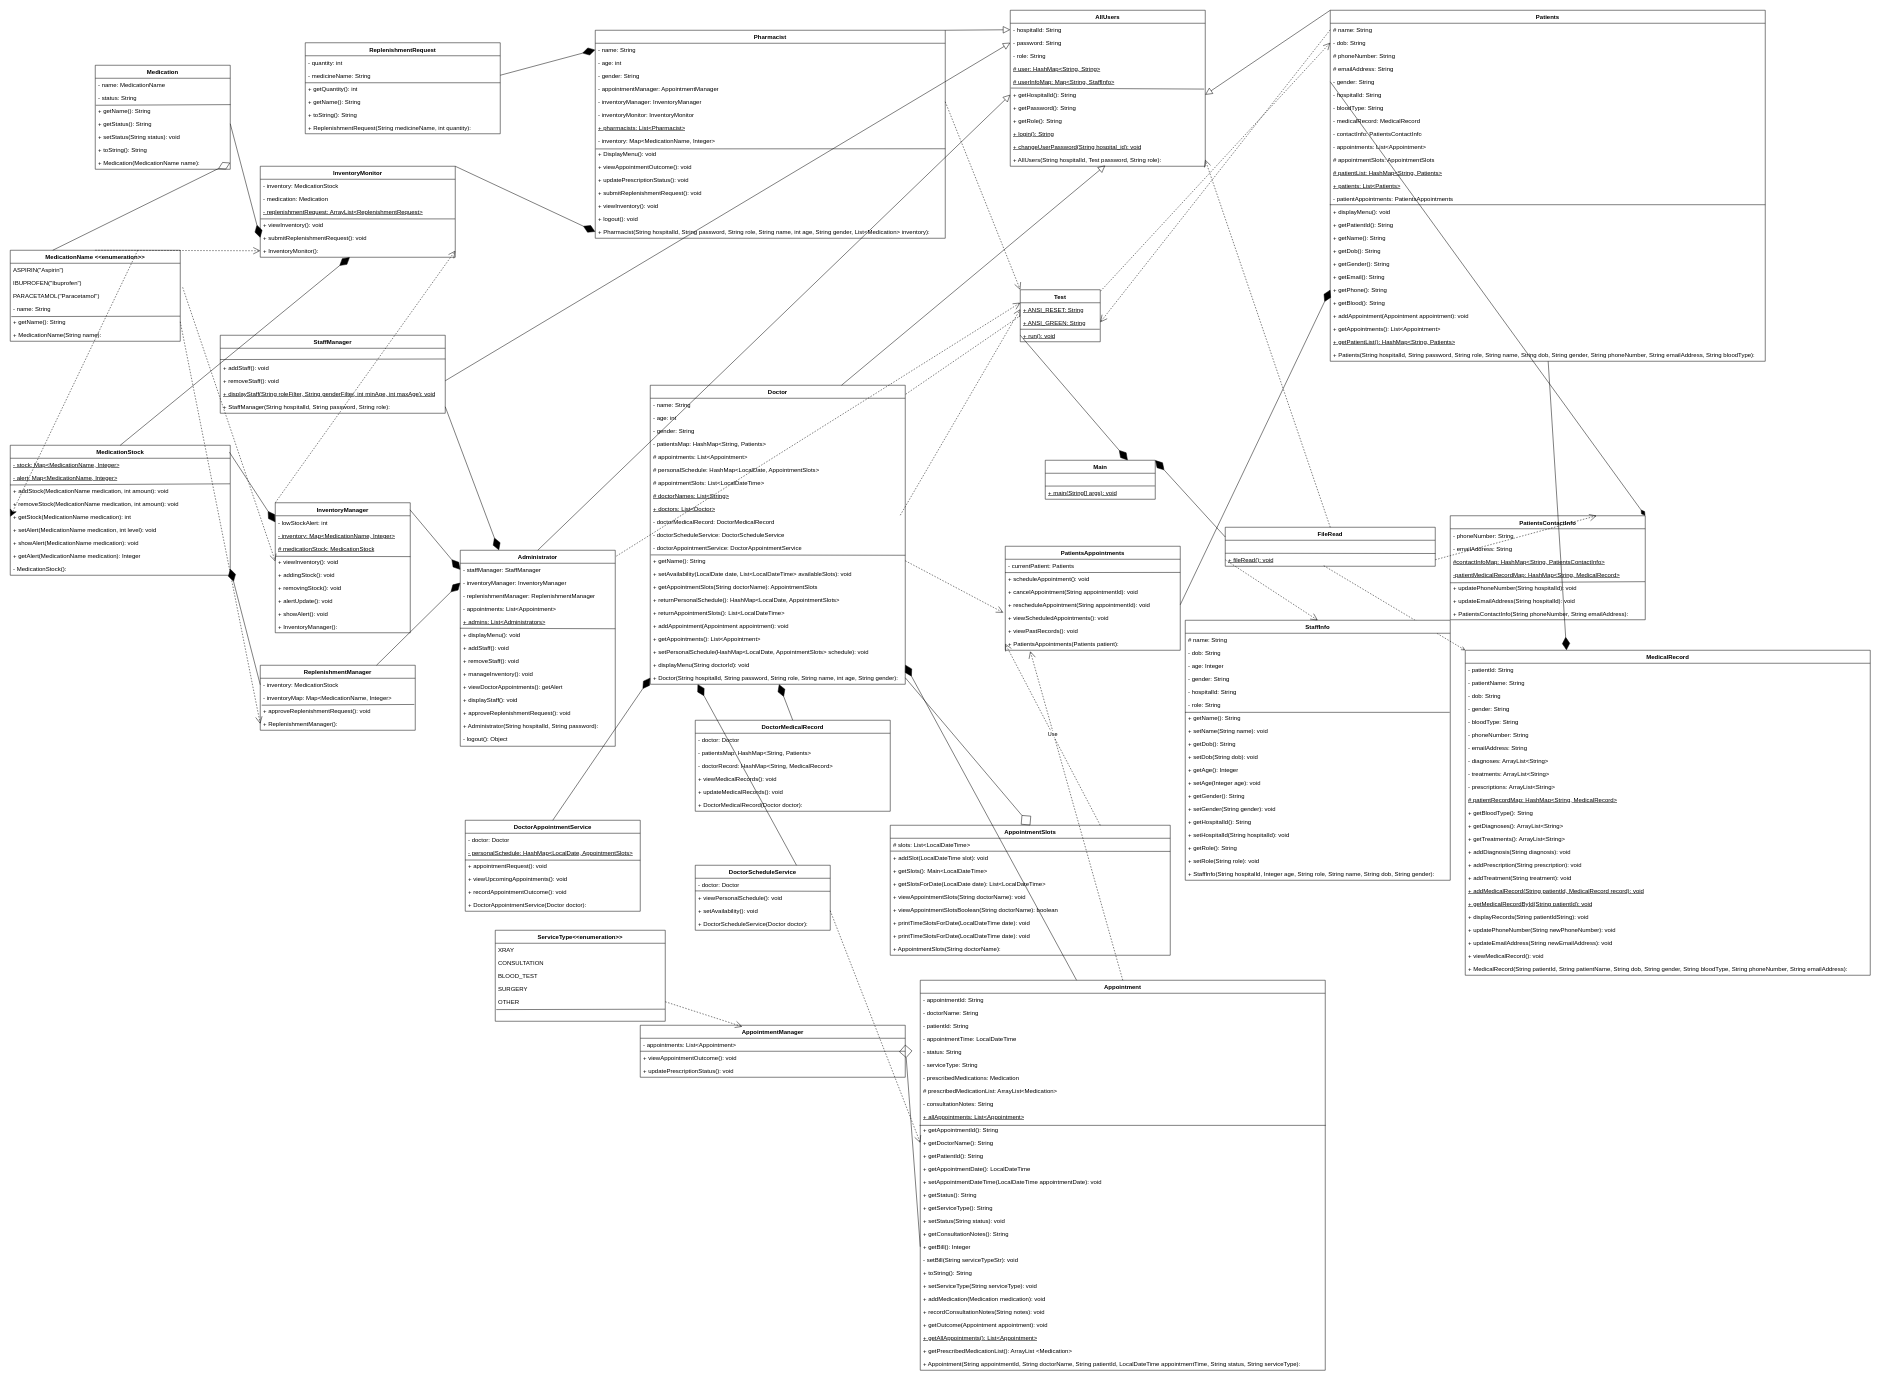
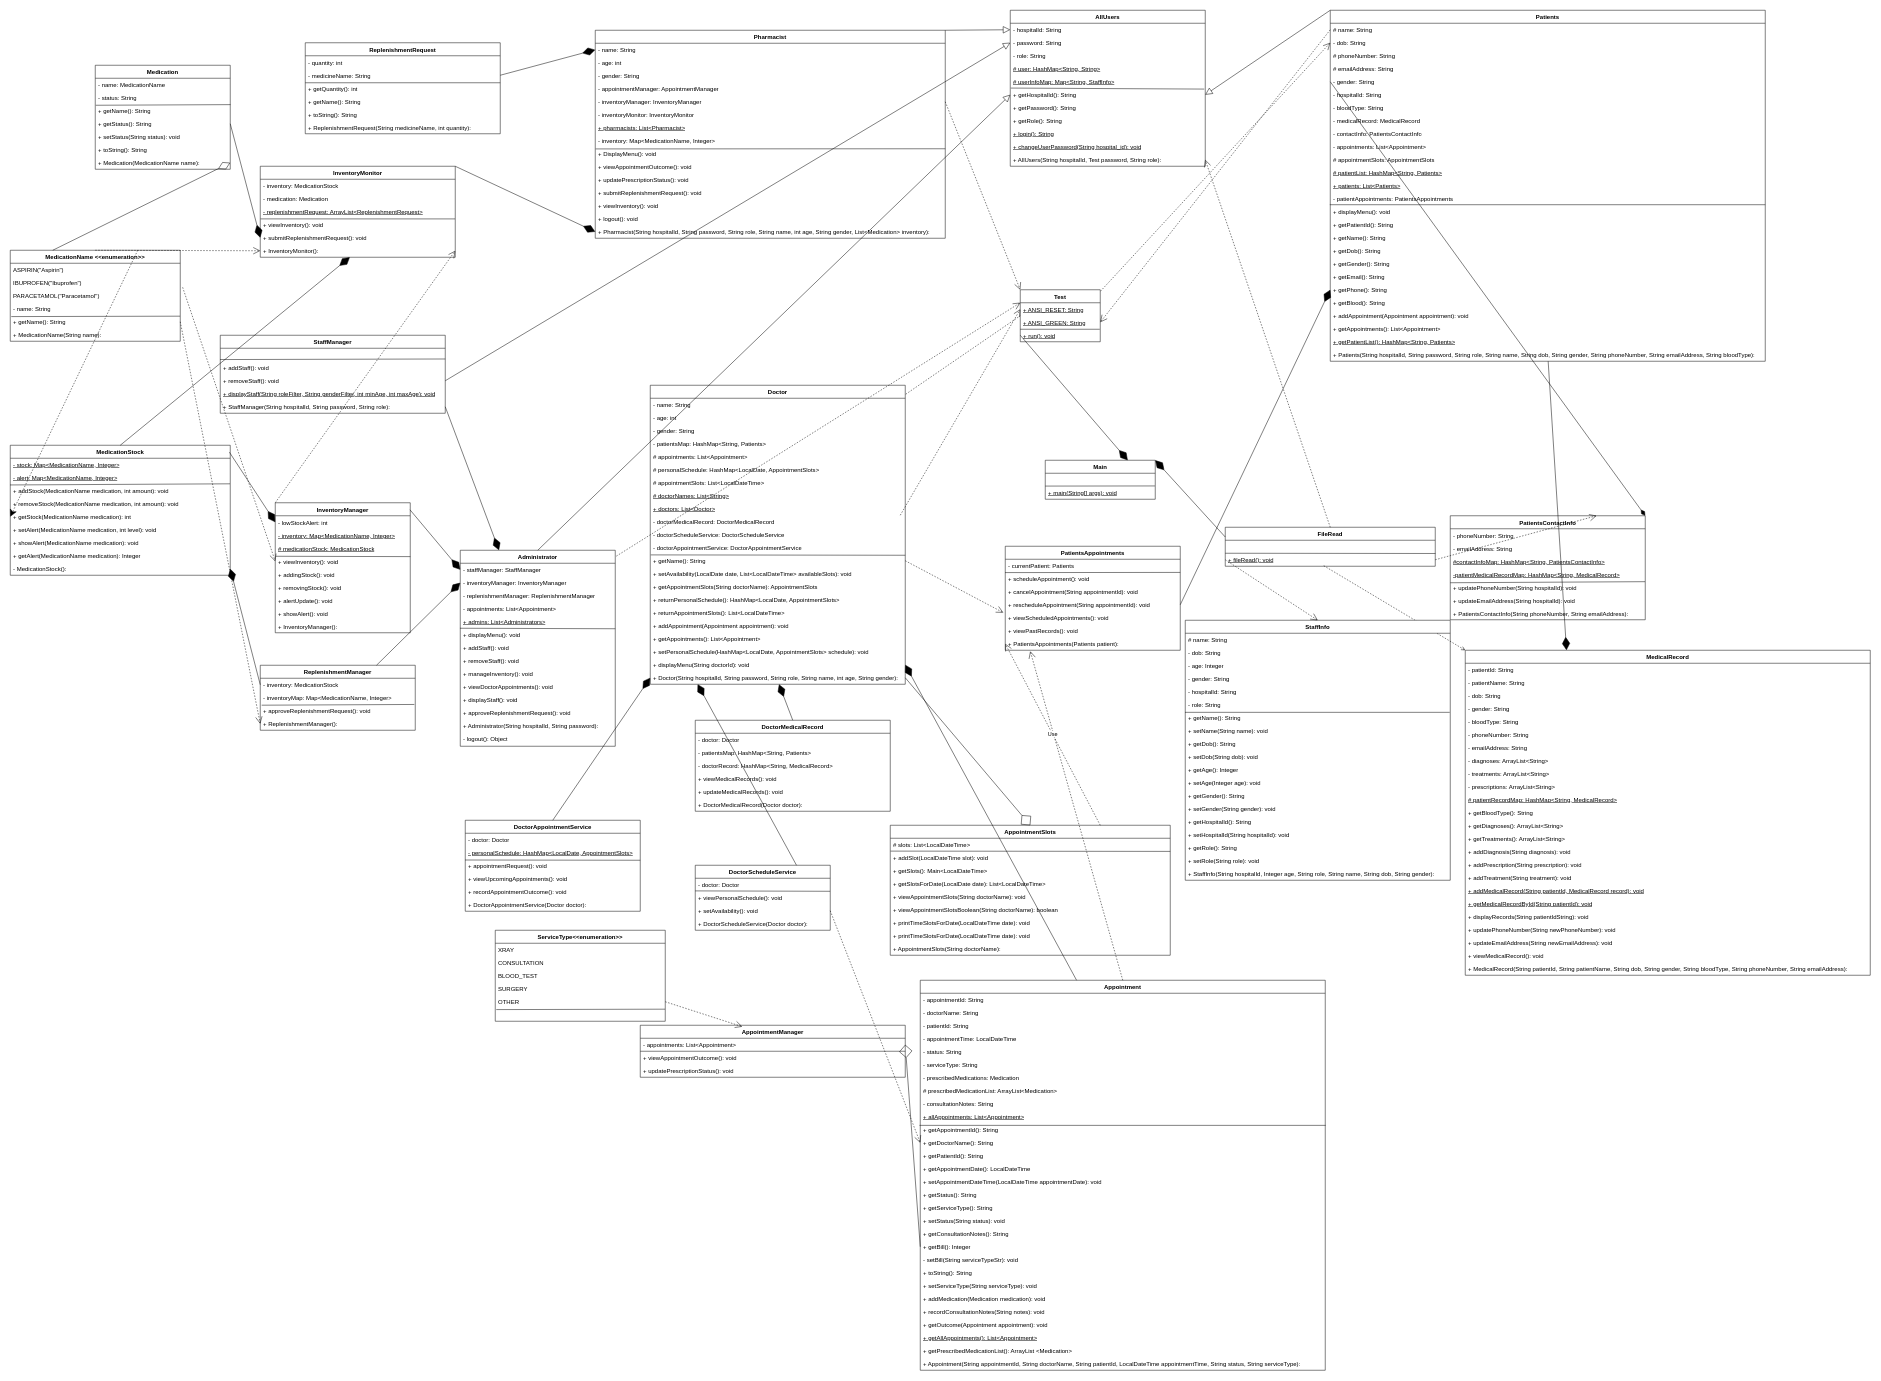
(971, 278) -> none
(519, 687) -> (512, 687)
